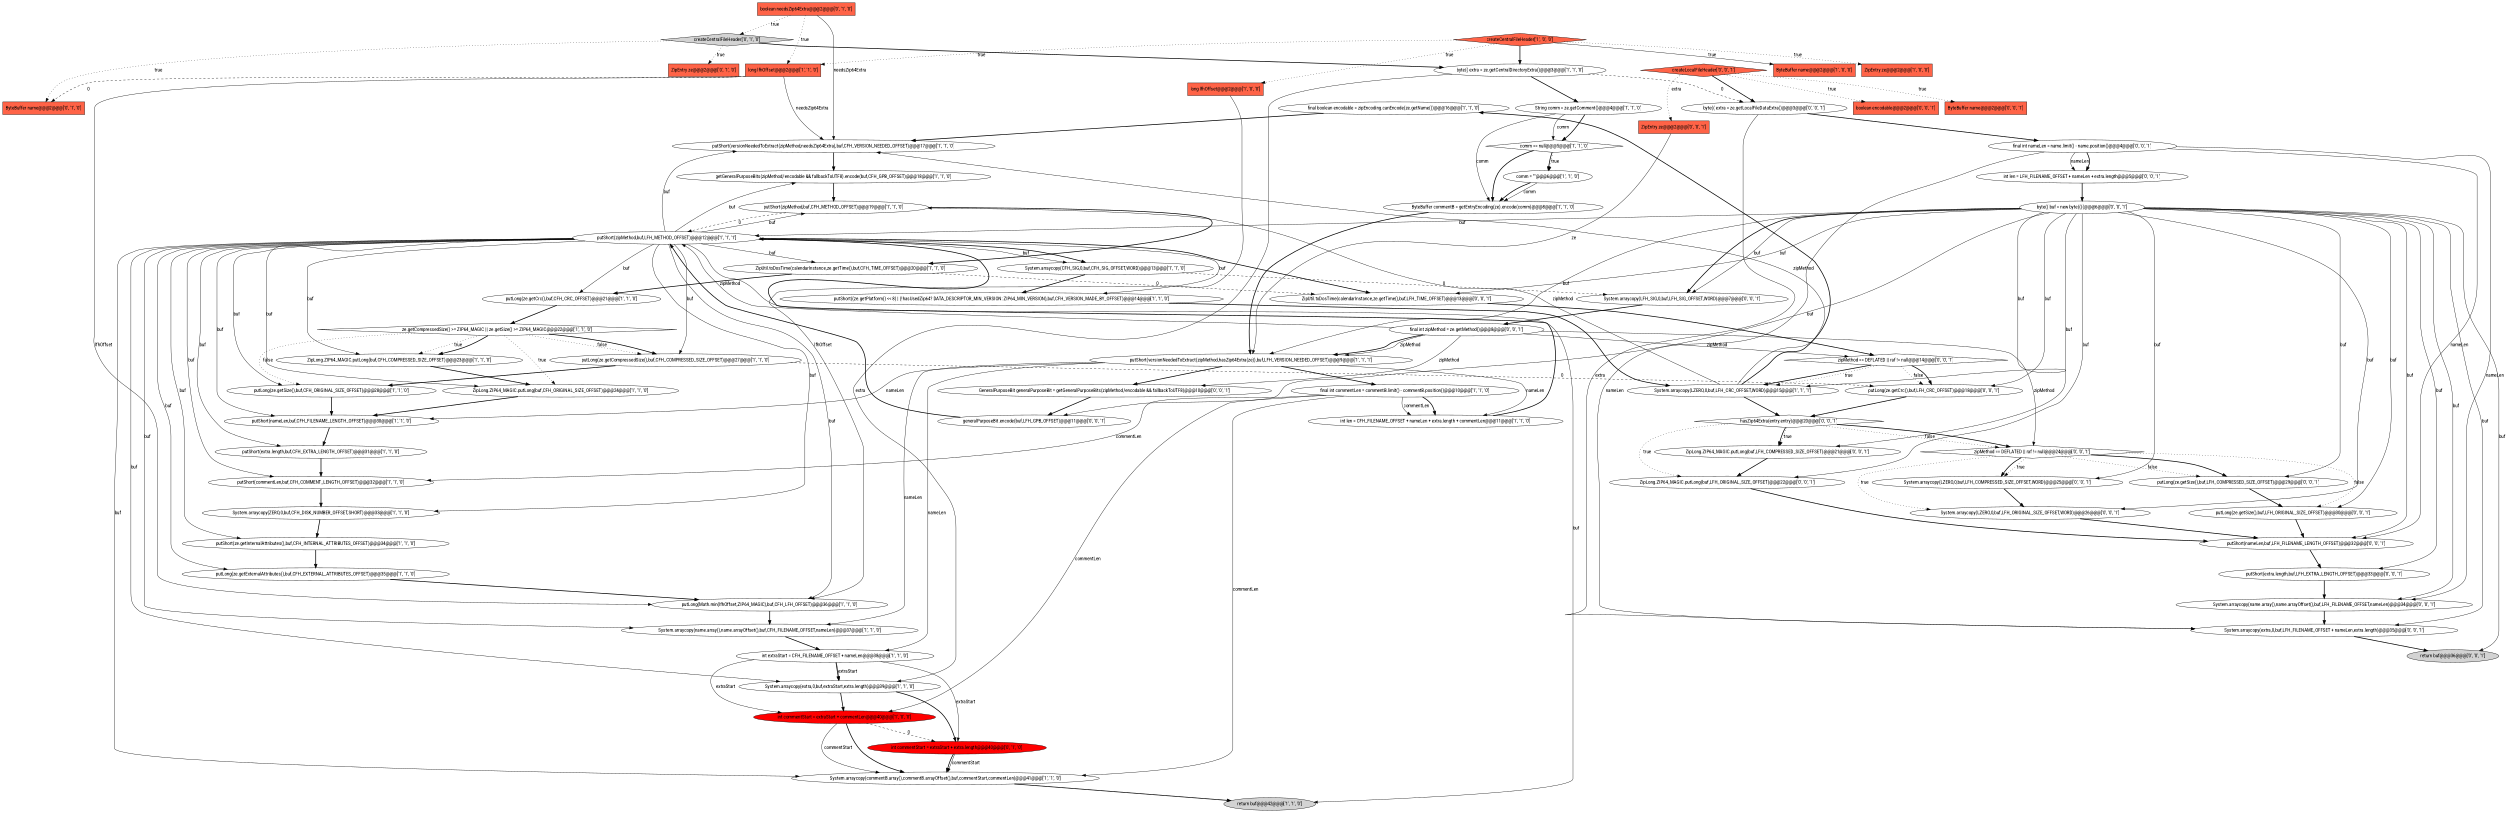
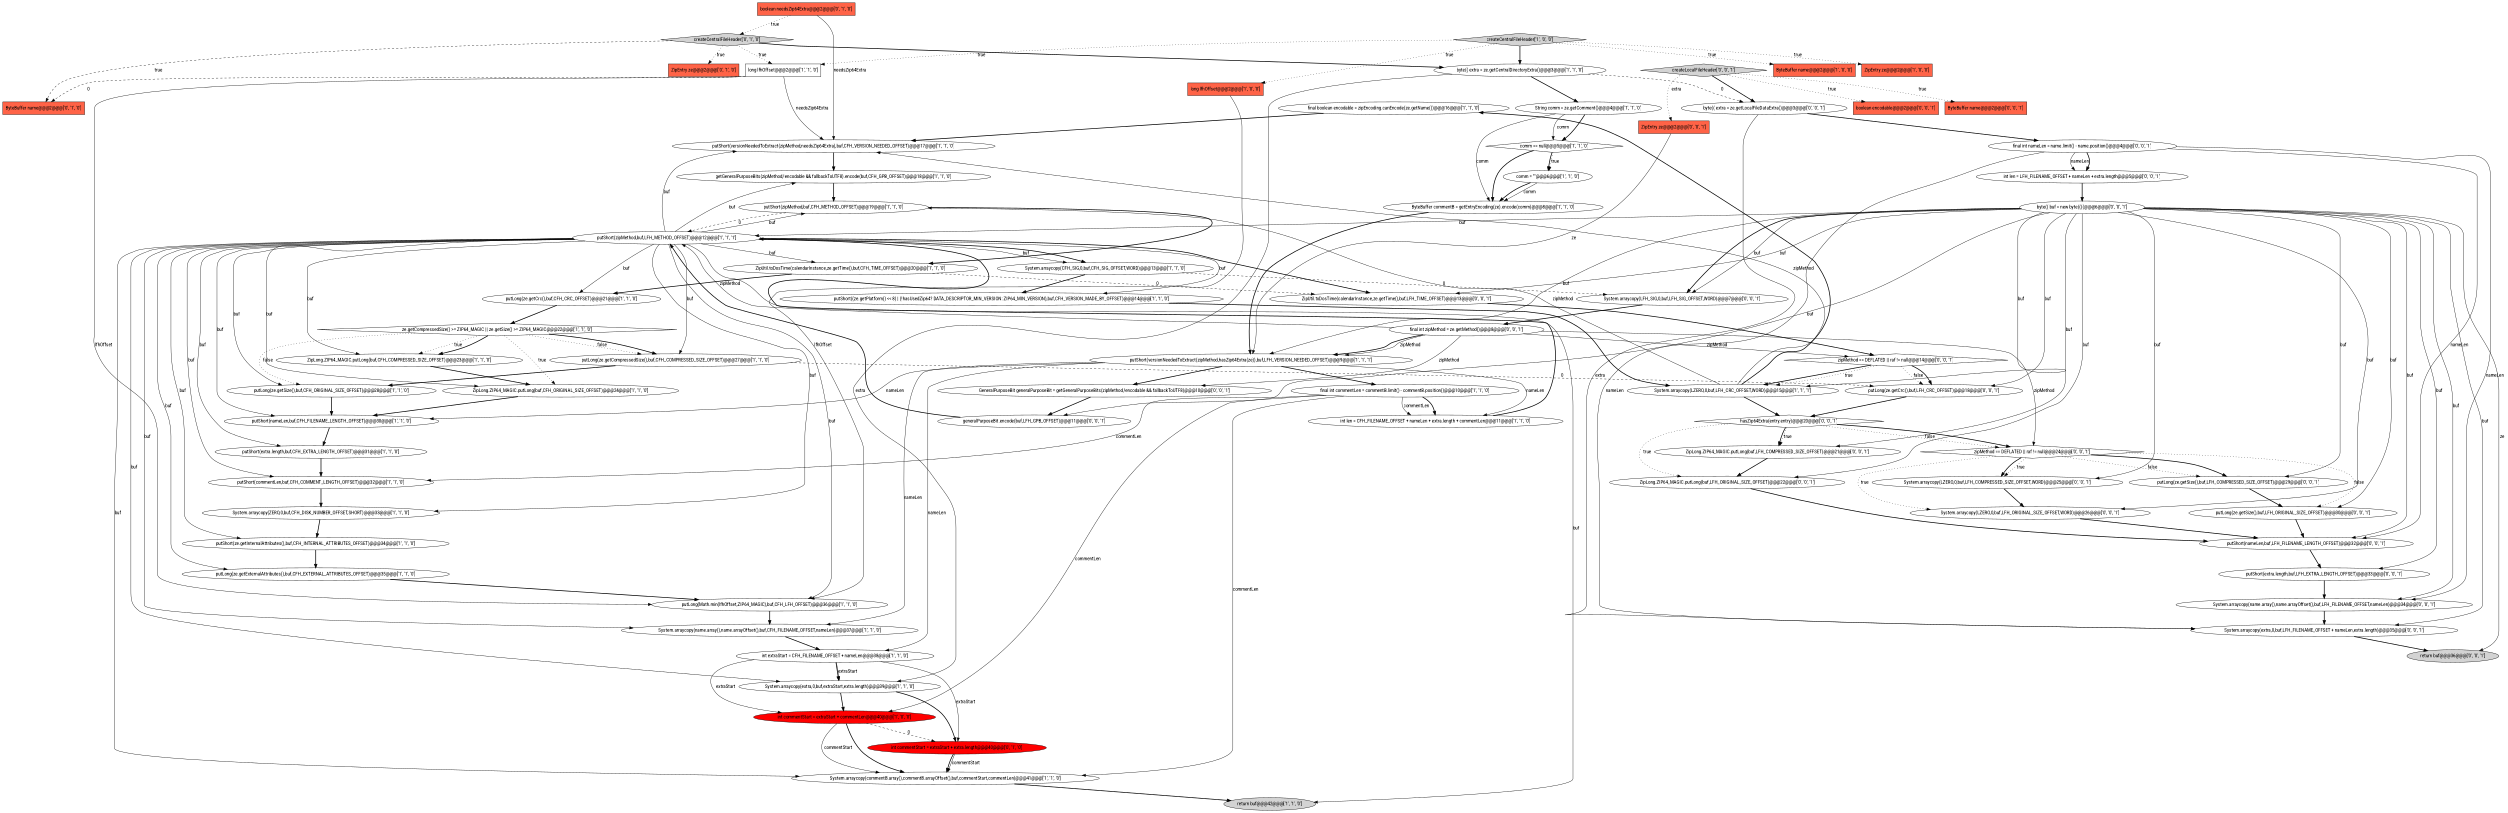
(799, 39) -> (753, 54)
(1520, 40) -> (1520, 40)
(355, 50) -> (355, 50)
(1662, 53) -> (1662, 53)
(783, 70) -> (783, 70)
(1704, 70) -> (1704, 70)
(2502, 437) -> (2502, 437)
